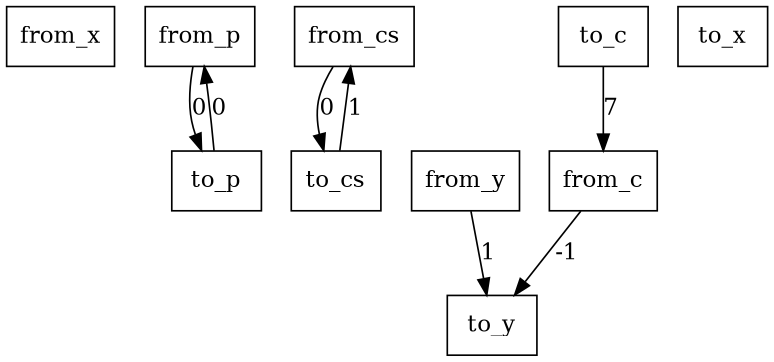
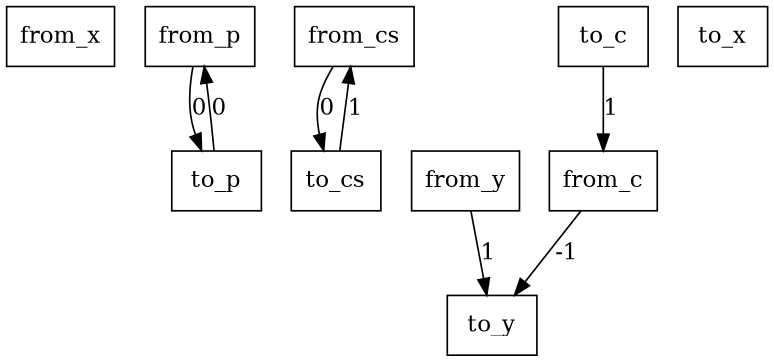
(612, 109) -> (612, 109)
